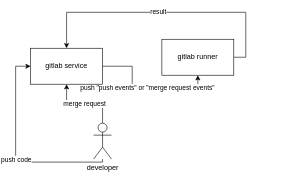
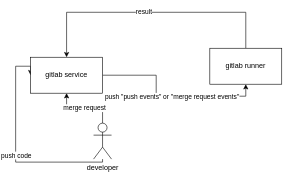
(198, 57) -> (246, 66)
(66, 66) -> (66, 75)
